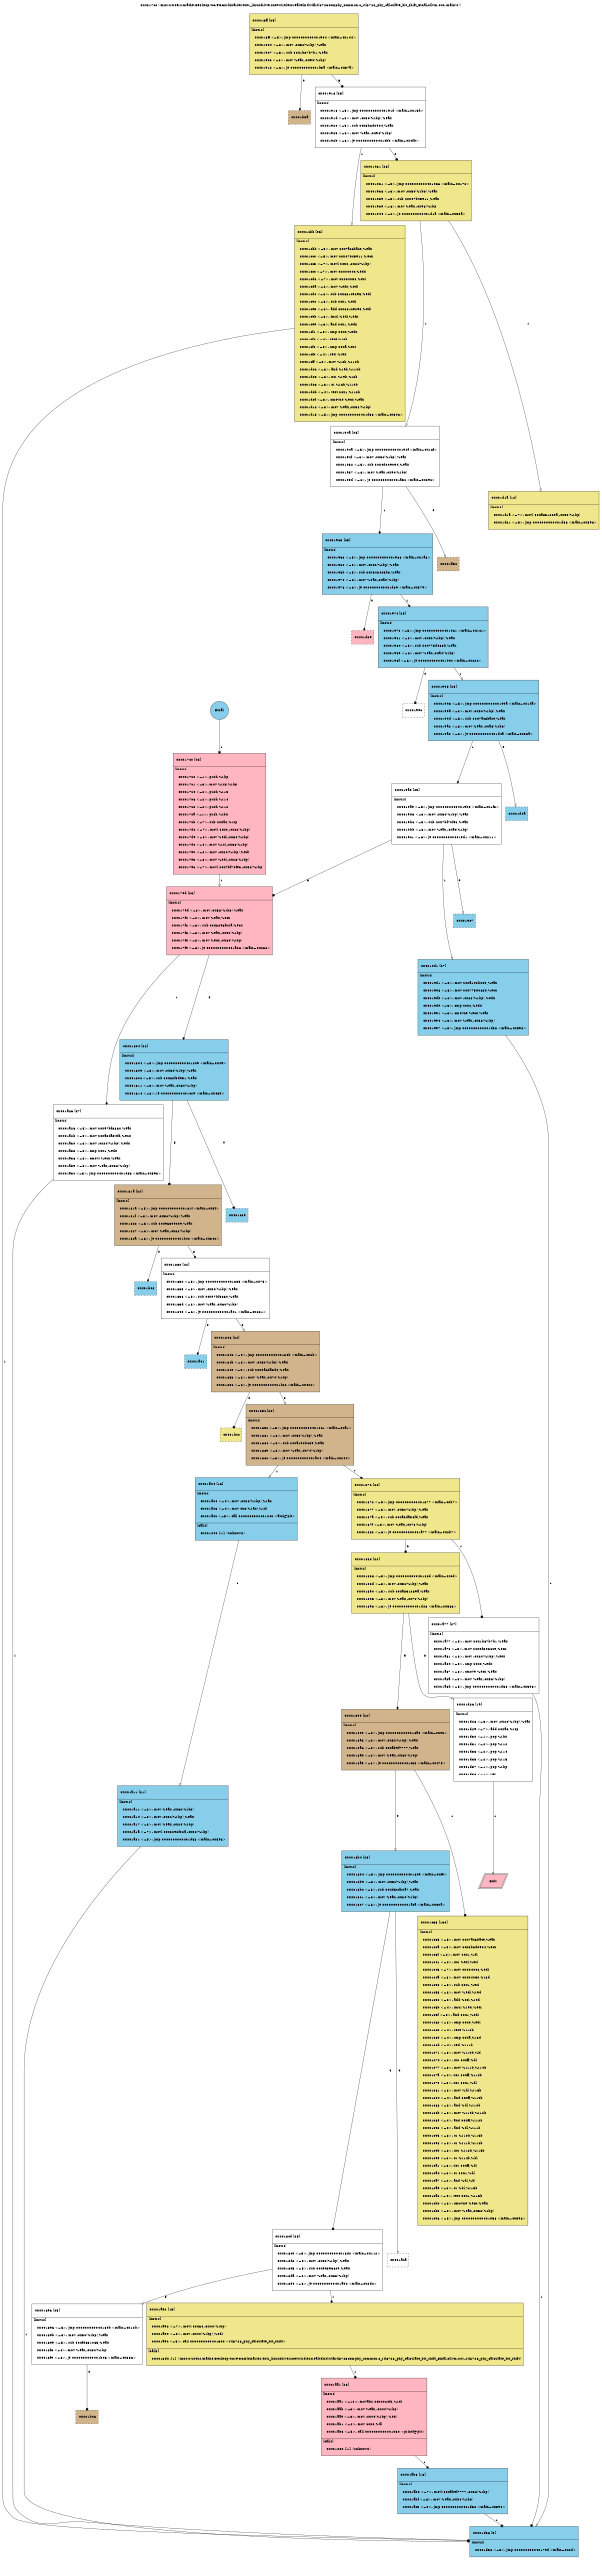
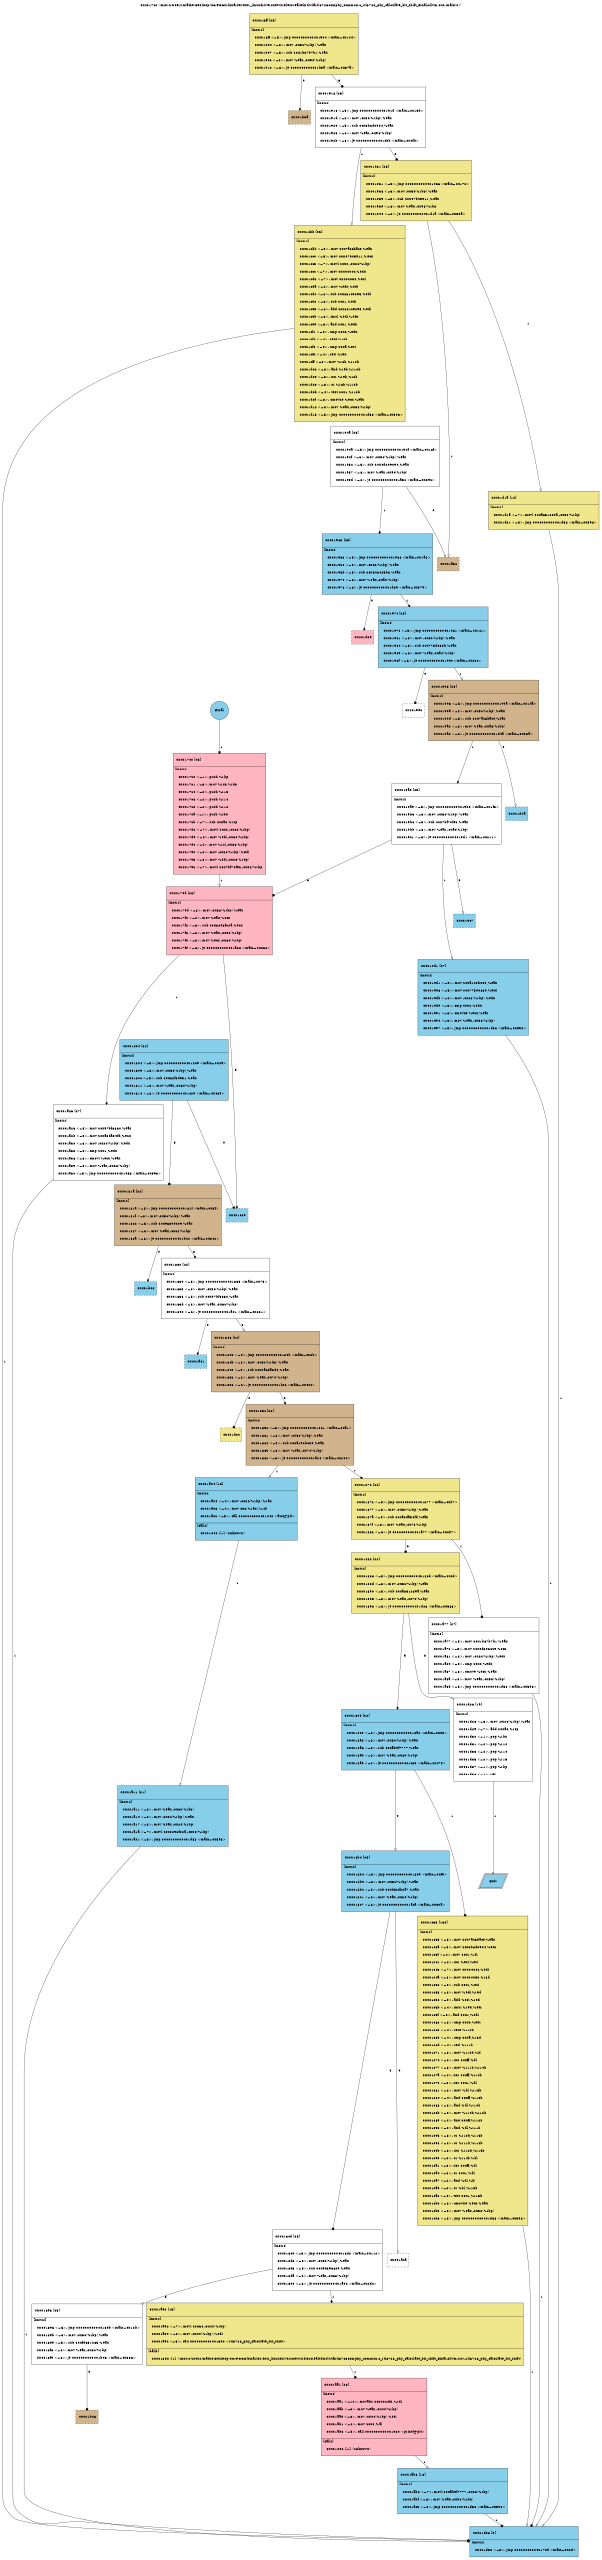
(423, 323) -> (447, 387)
(484, 711) -> (484, 711)
(197, 996) -> (233, 1080)
(282, 1397) -> (282, 1397)
none -> (559, 1529)
(395, 1740) -> (395, 1740)
(493, 1881) -> (493, 1881)
none -> (530, 2375)
(421, 2461) -> (421, 2461)
